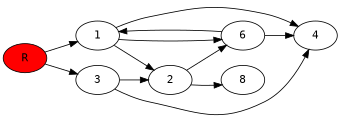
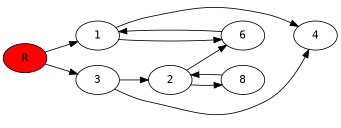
(275, 36) -> none
(131, 56) -> (211, 75)
